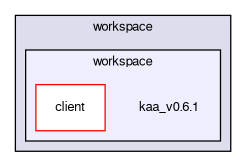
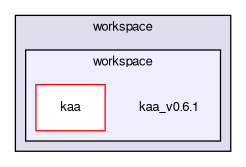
(71, 108) -> (71, 108)
